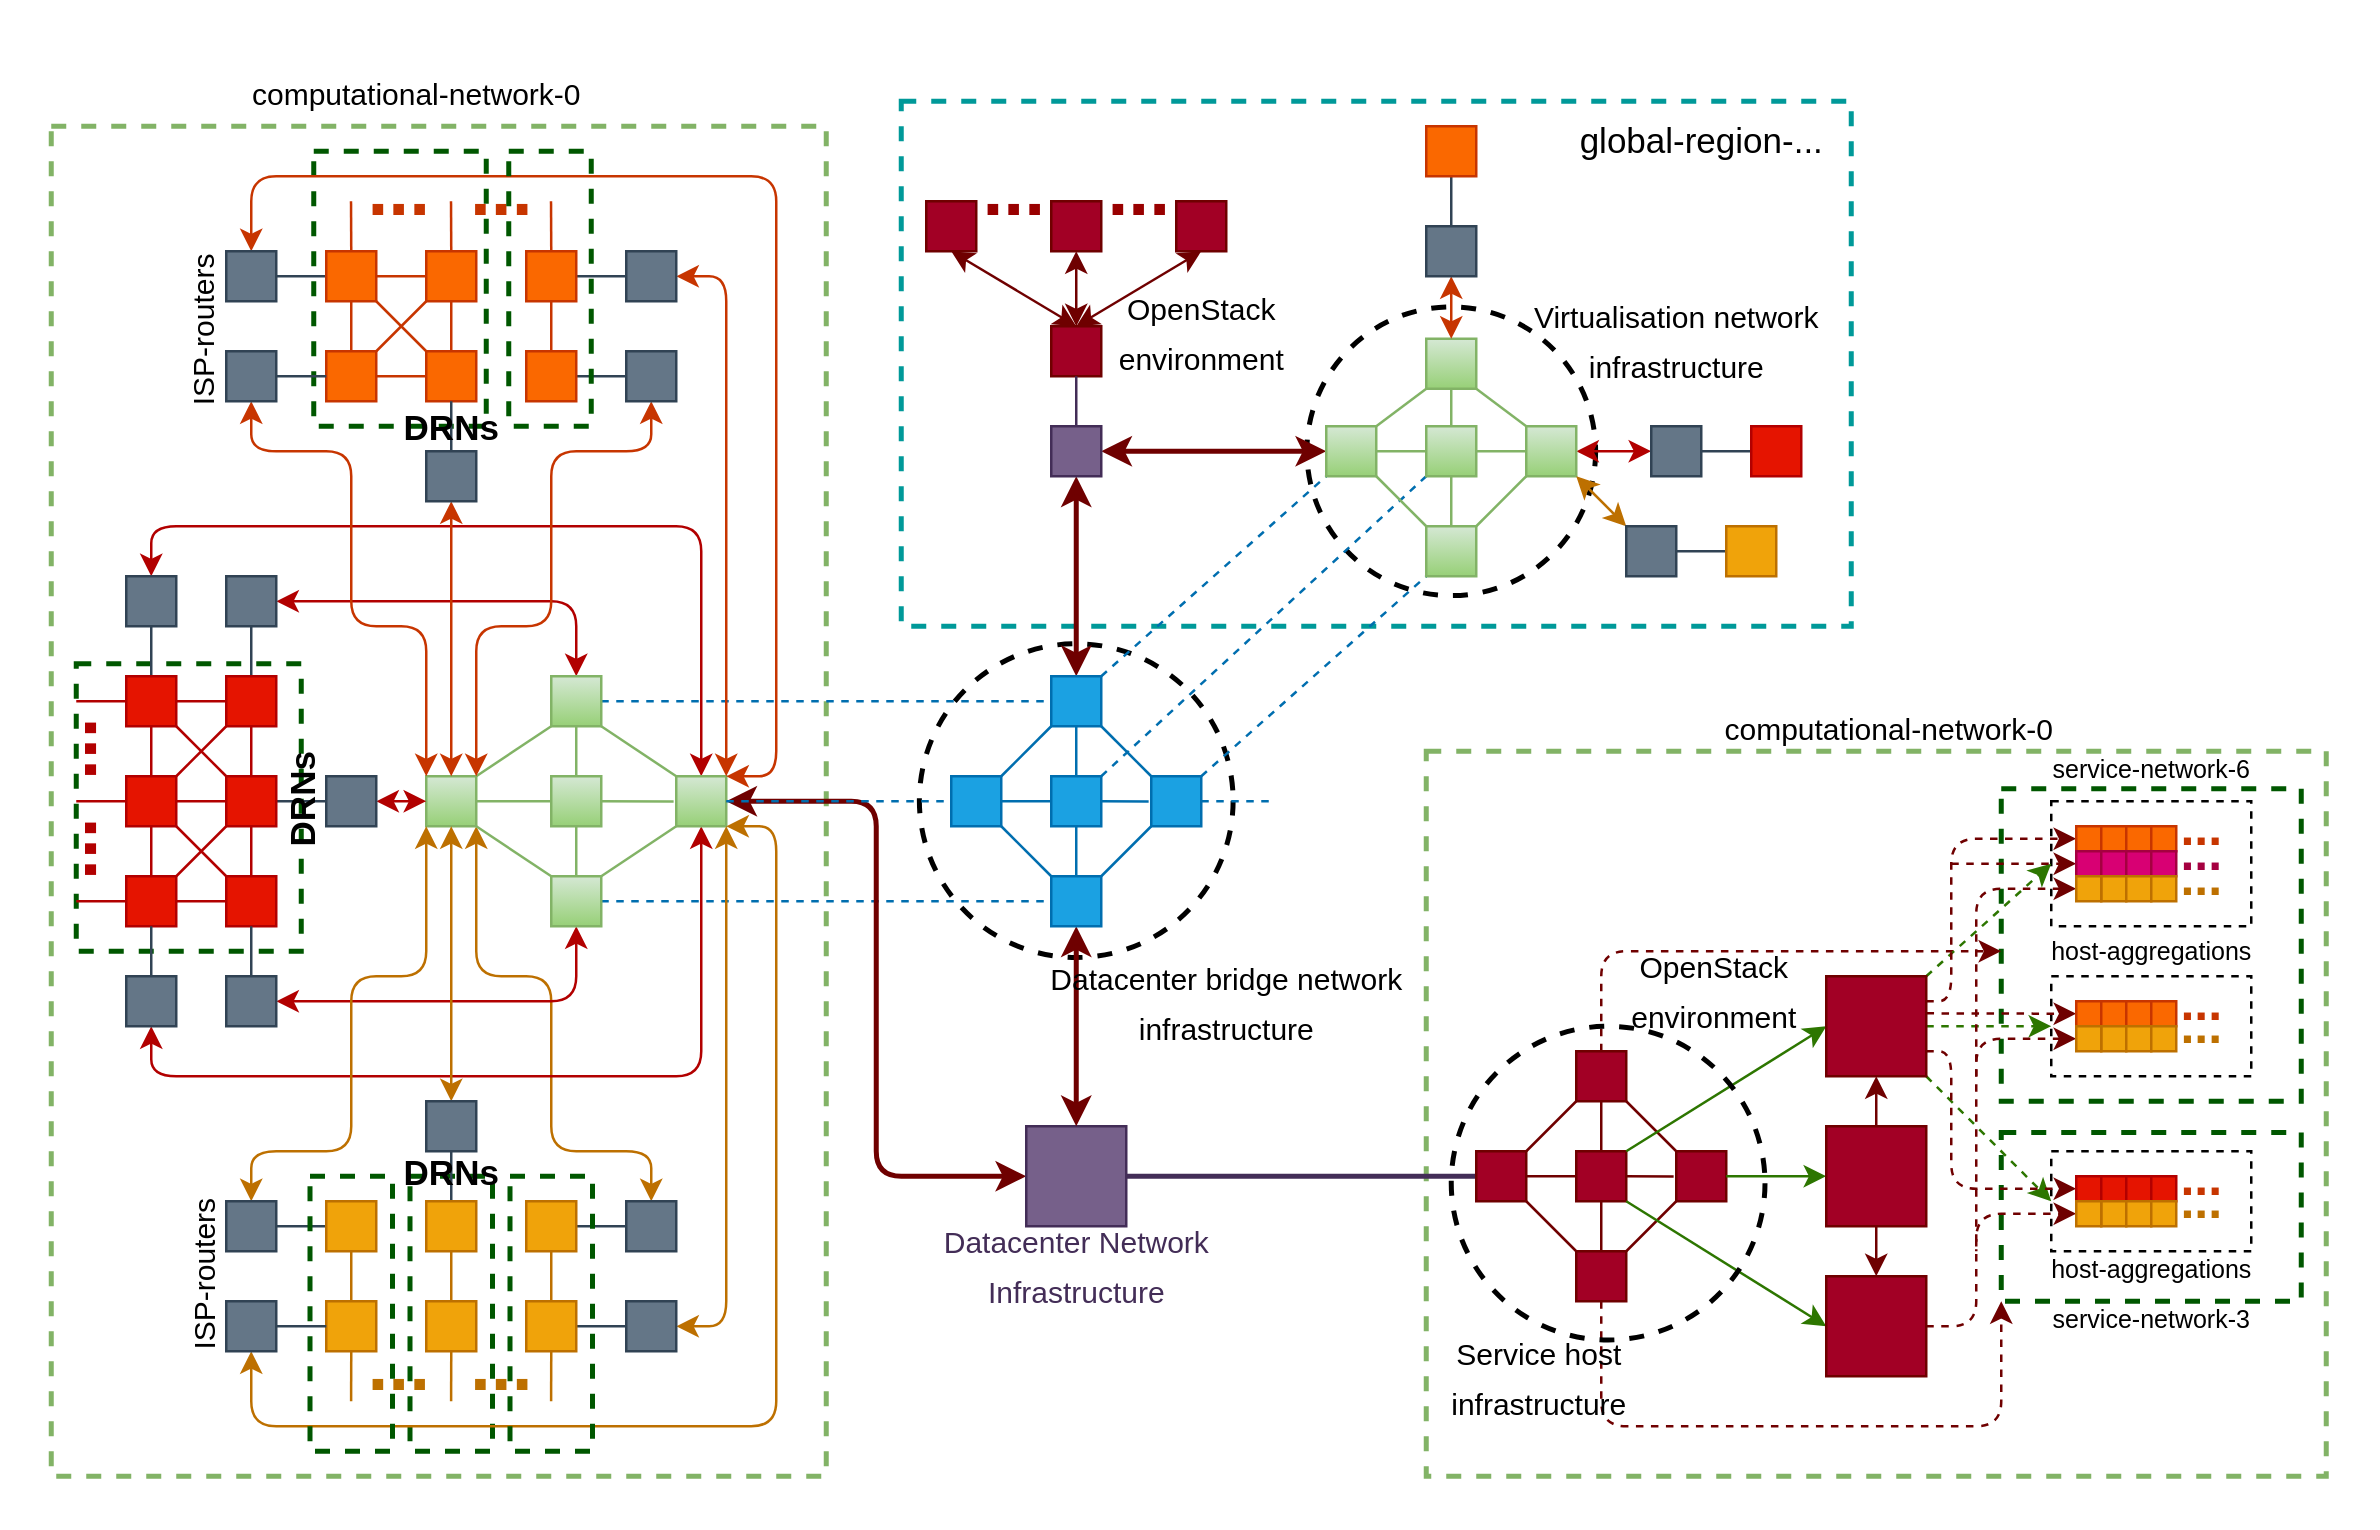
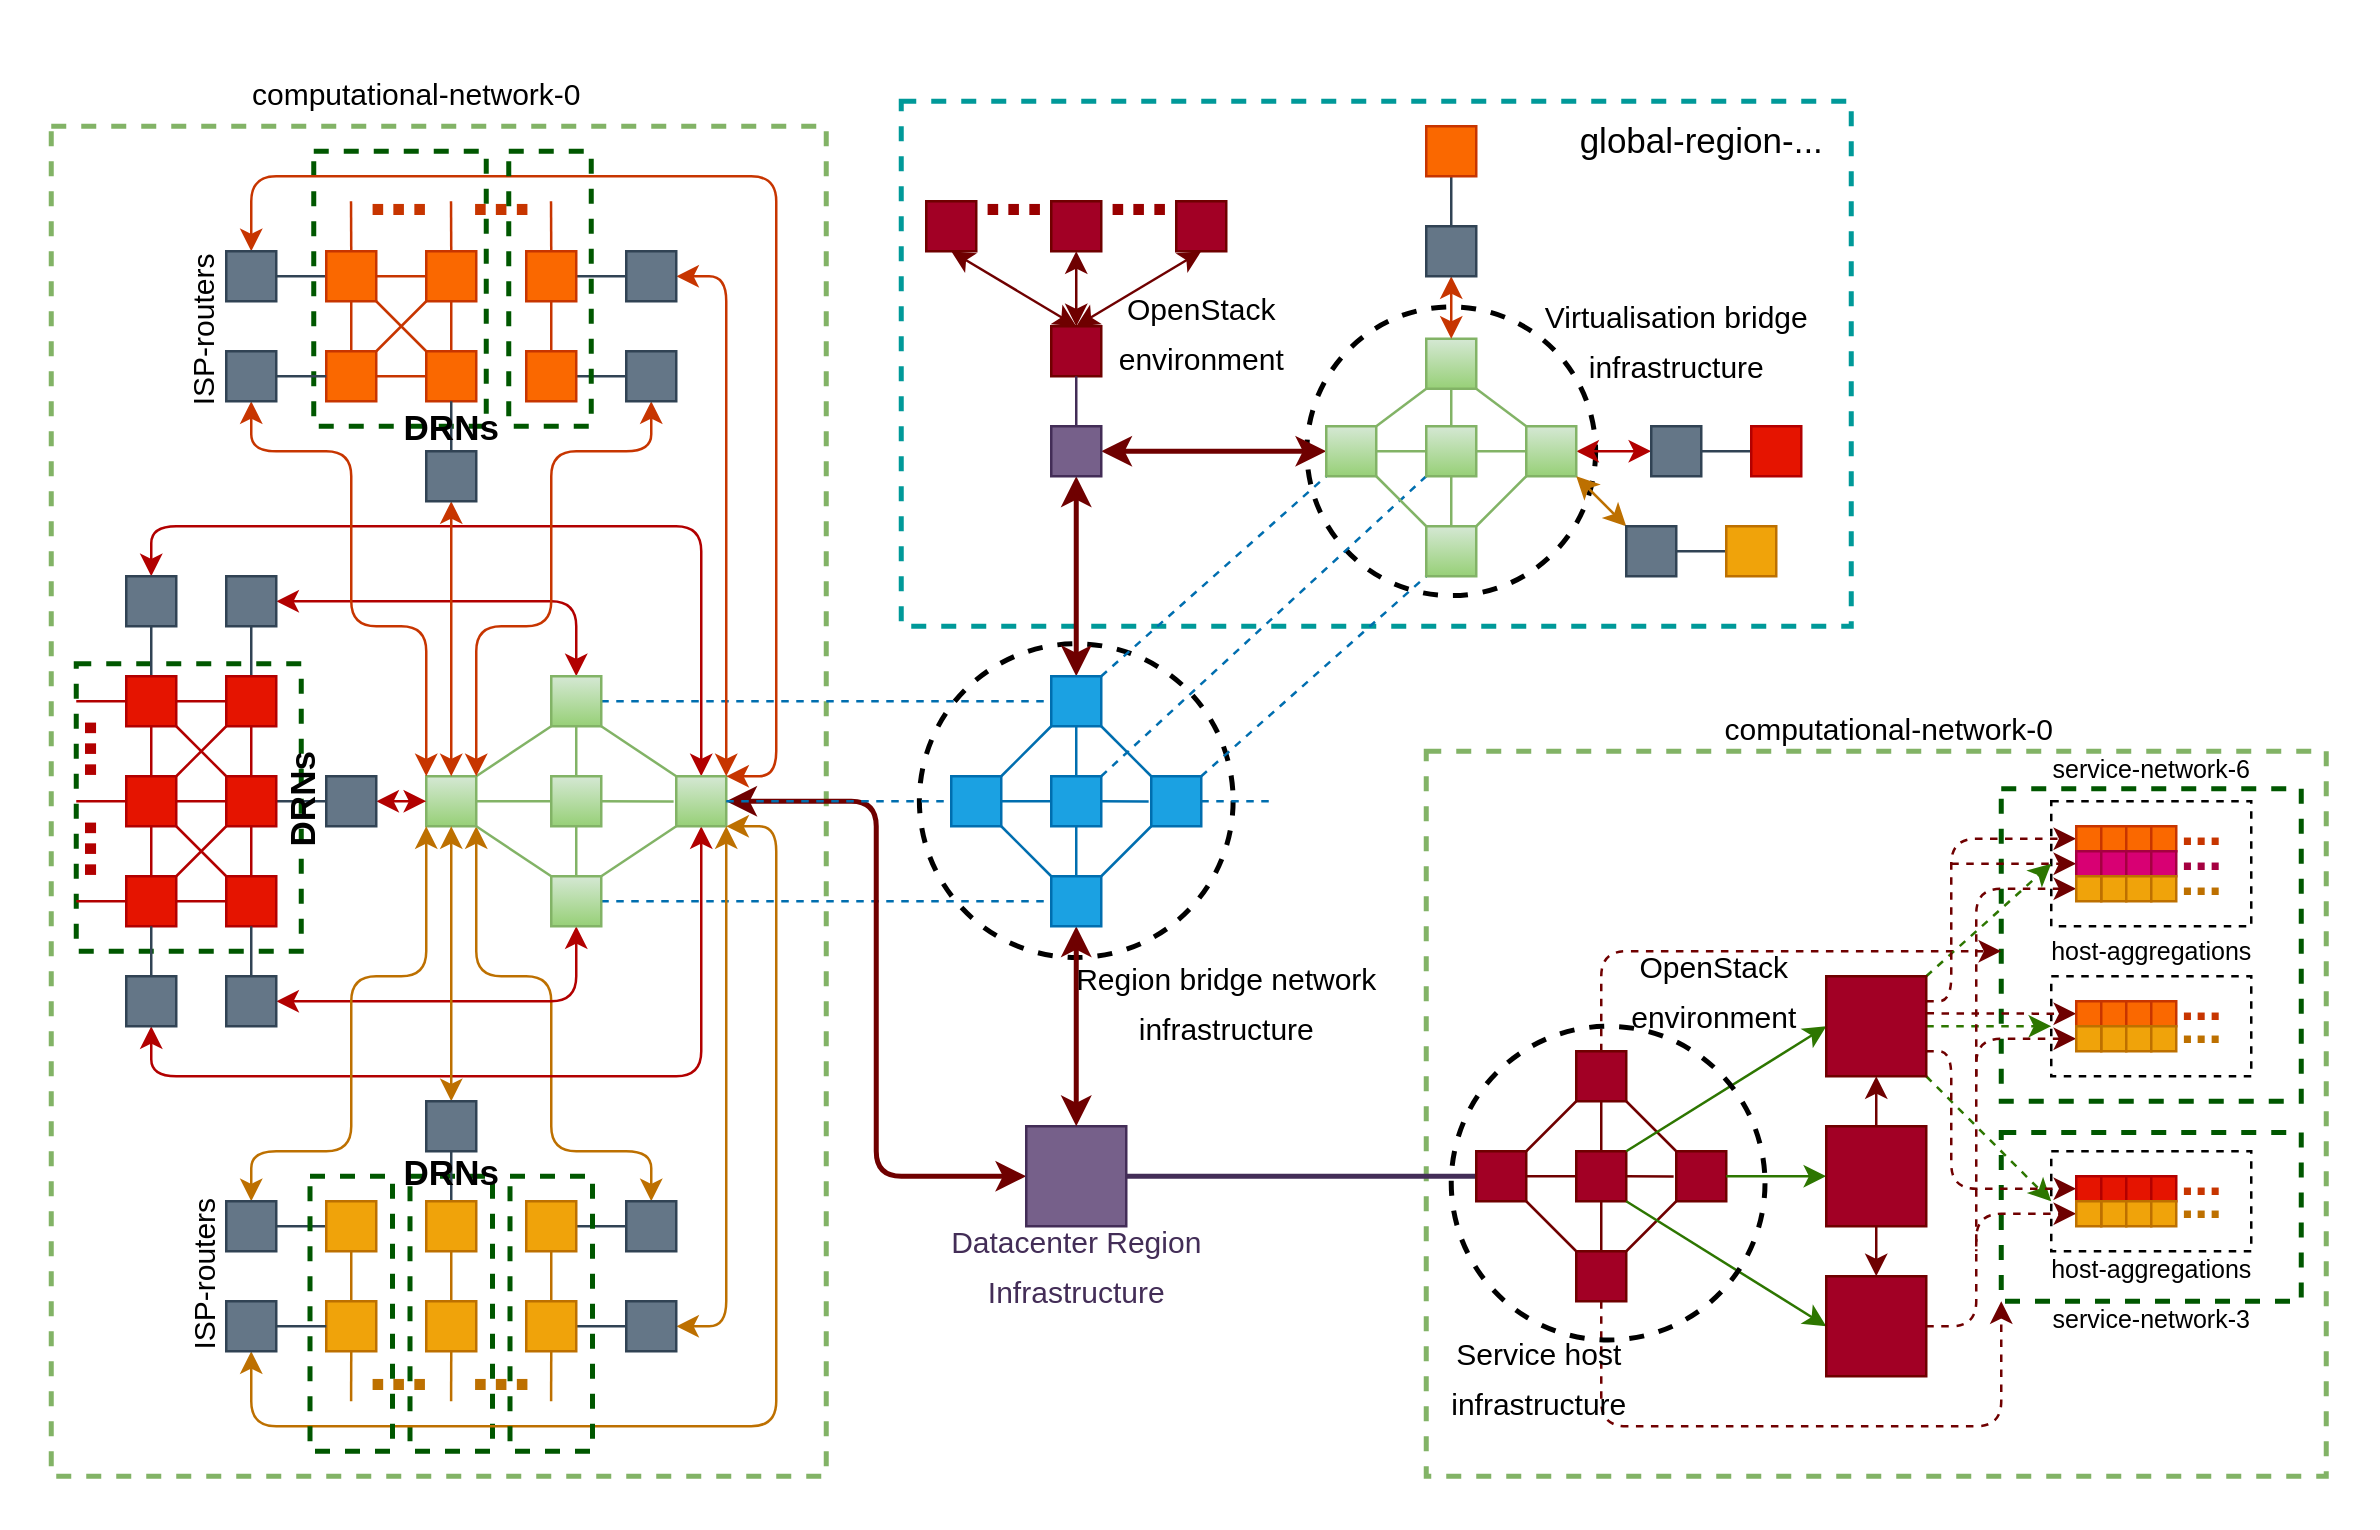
(1678, 339) -> (1678, 339)
(1228, 1001) -> (1228, 1001)
(1078, 1264) -> (1078, 1264)
